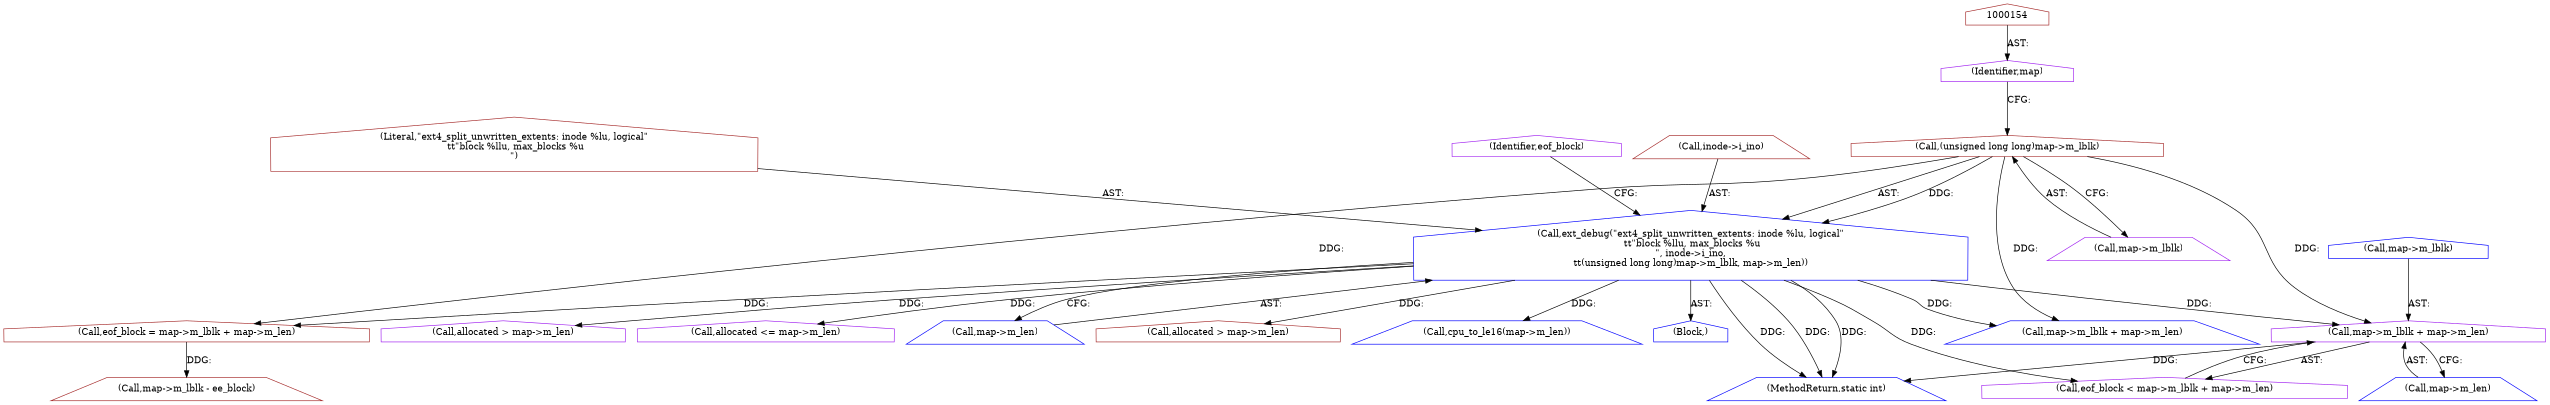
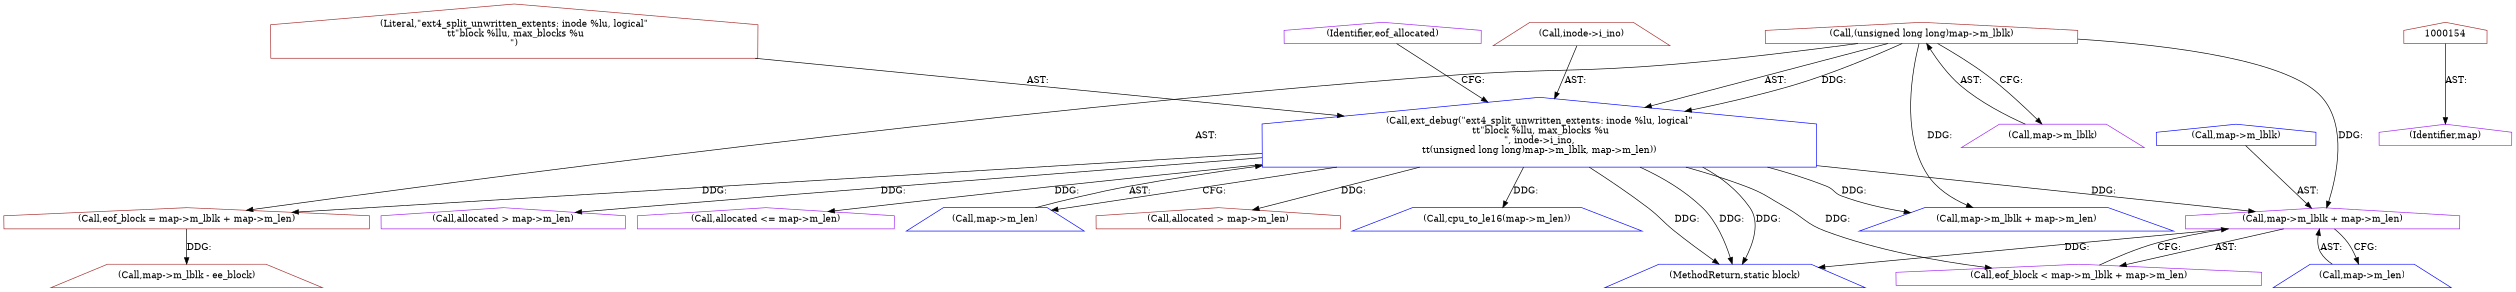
(2007, 105) -> none
(1537, 147) -> (1383, 34)
(1333, 249) -> (1208, 136)
(1691, 332) -> none
(1827, 389) -> (1735, 276)
